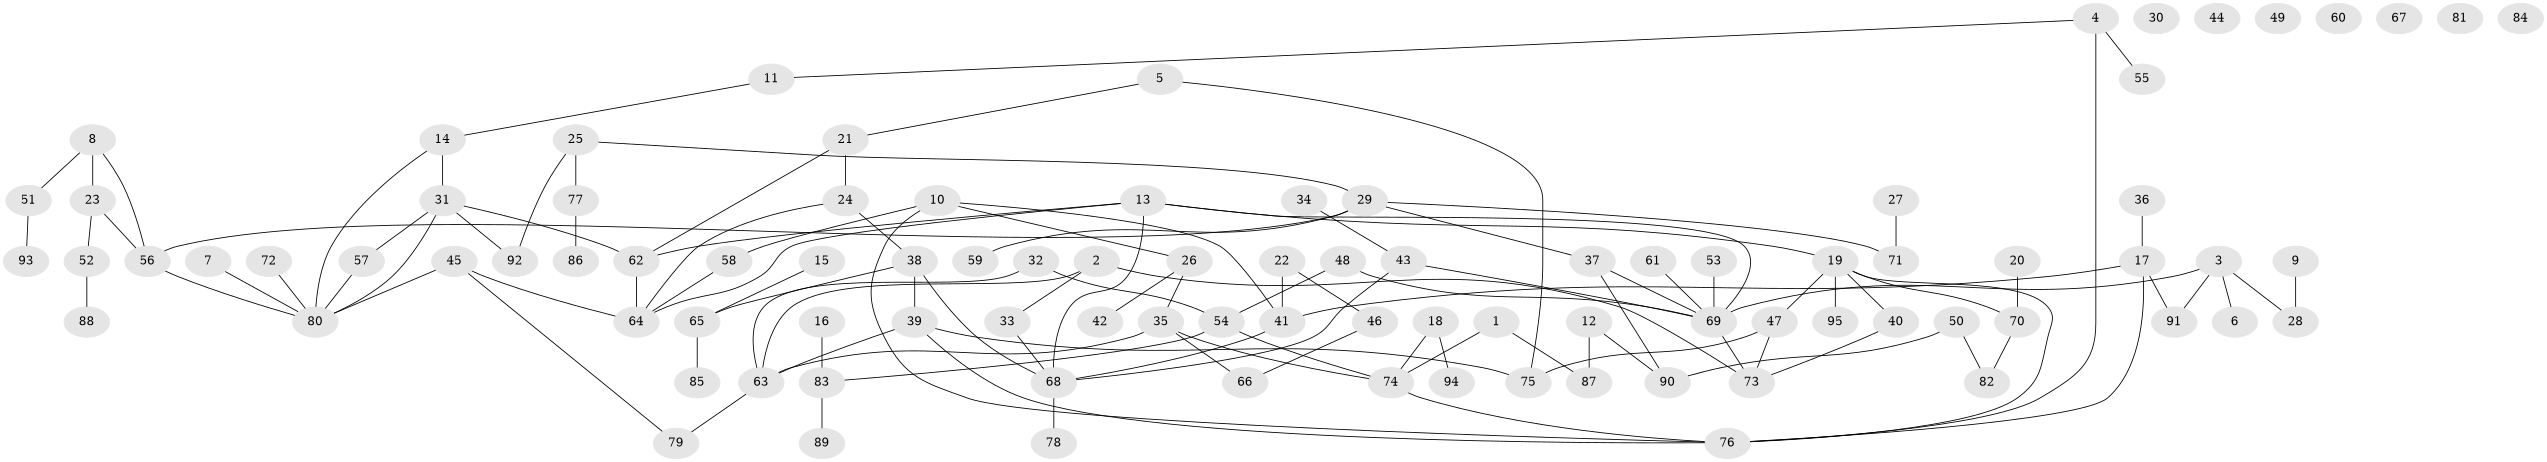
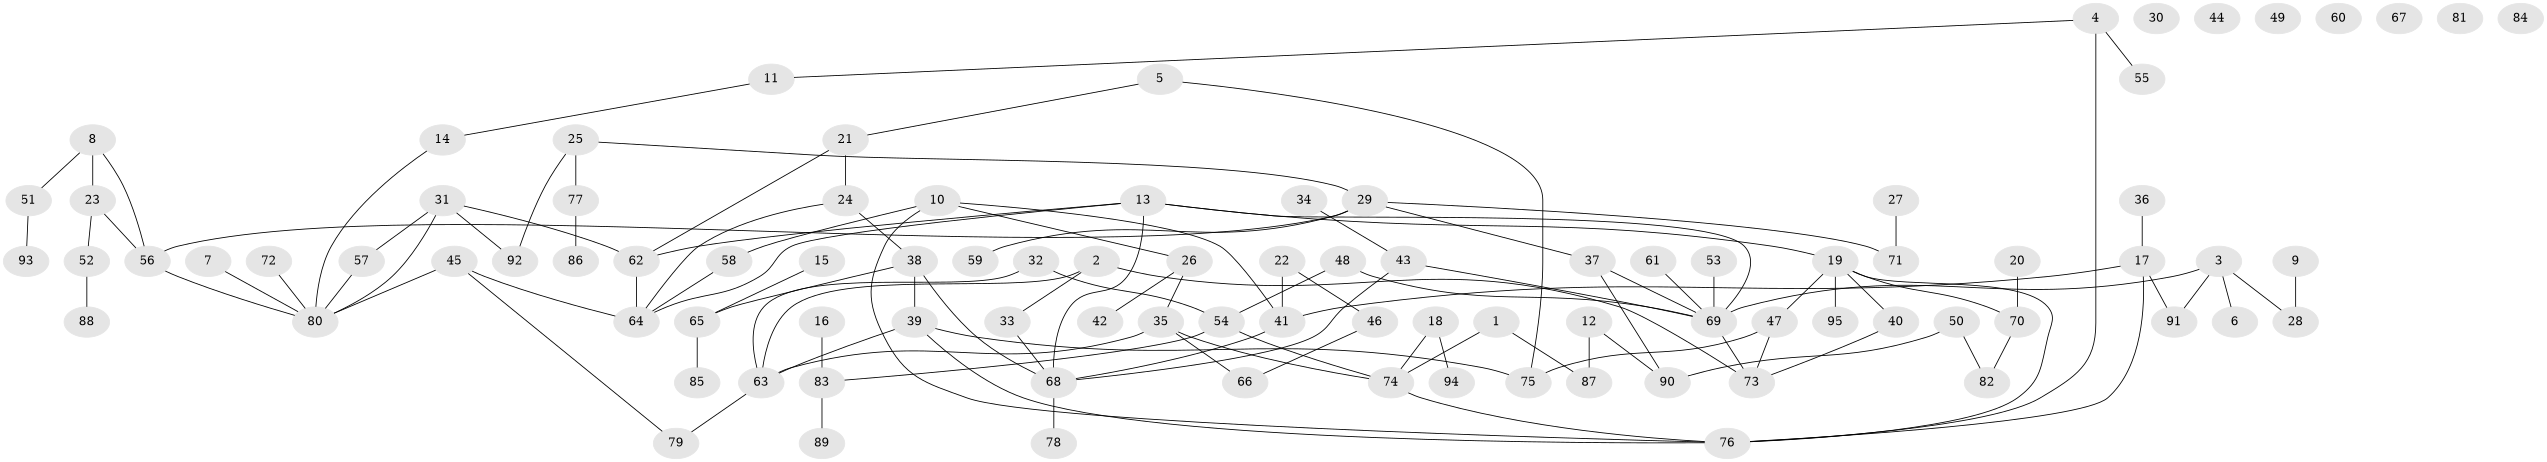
(443, 170) -> none
